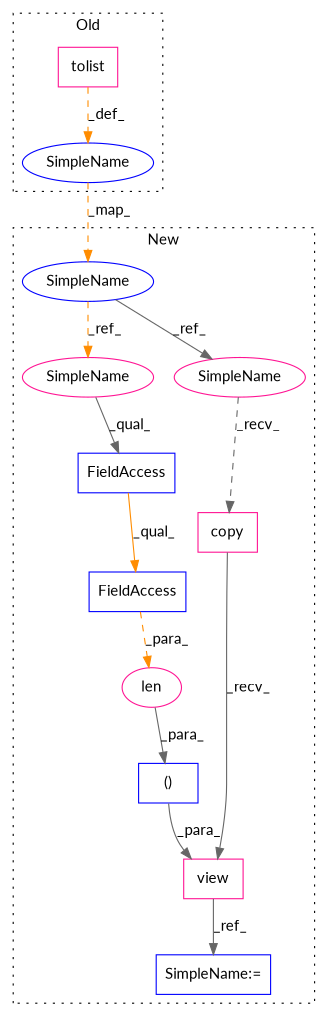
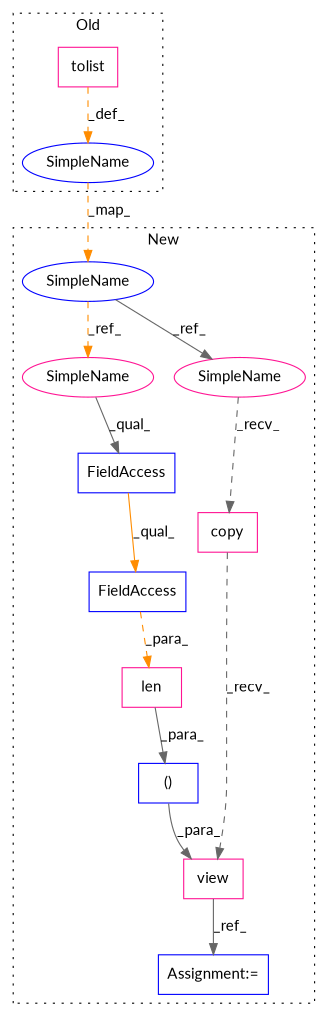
(152, 688) -> (152, 688)
(227, 700) -> (227, 700)
(213, 975) -> (213, 975)
